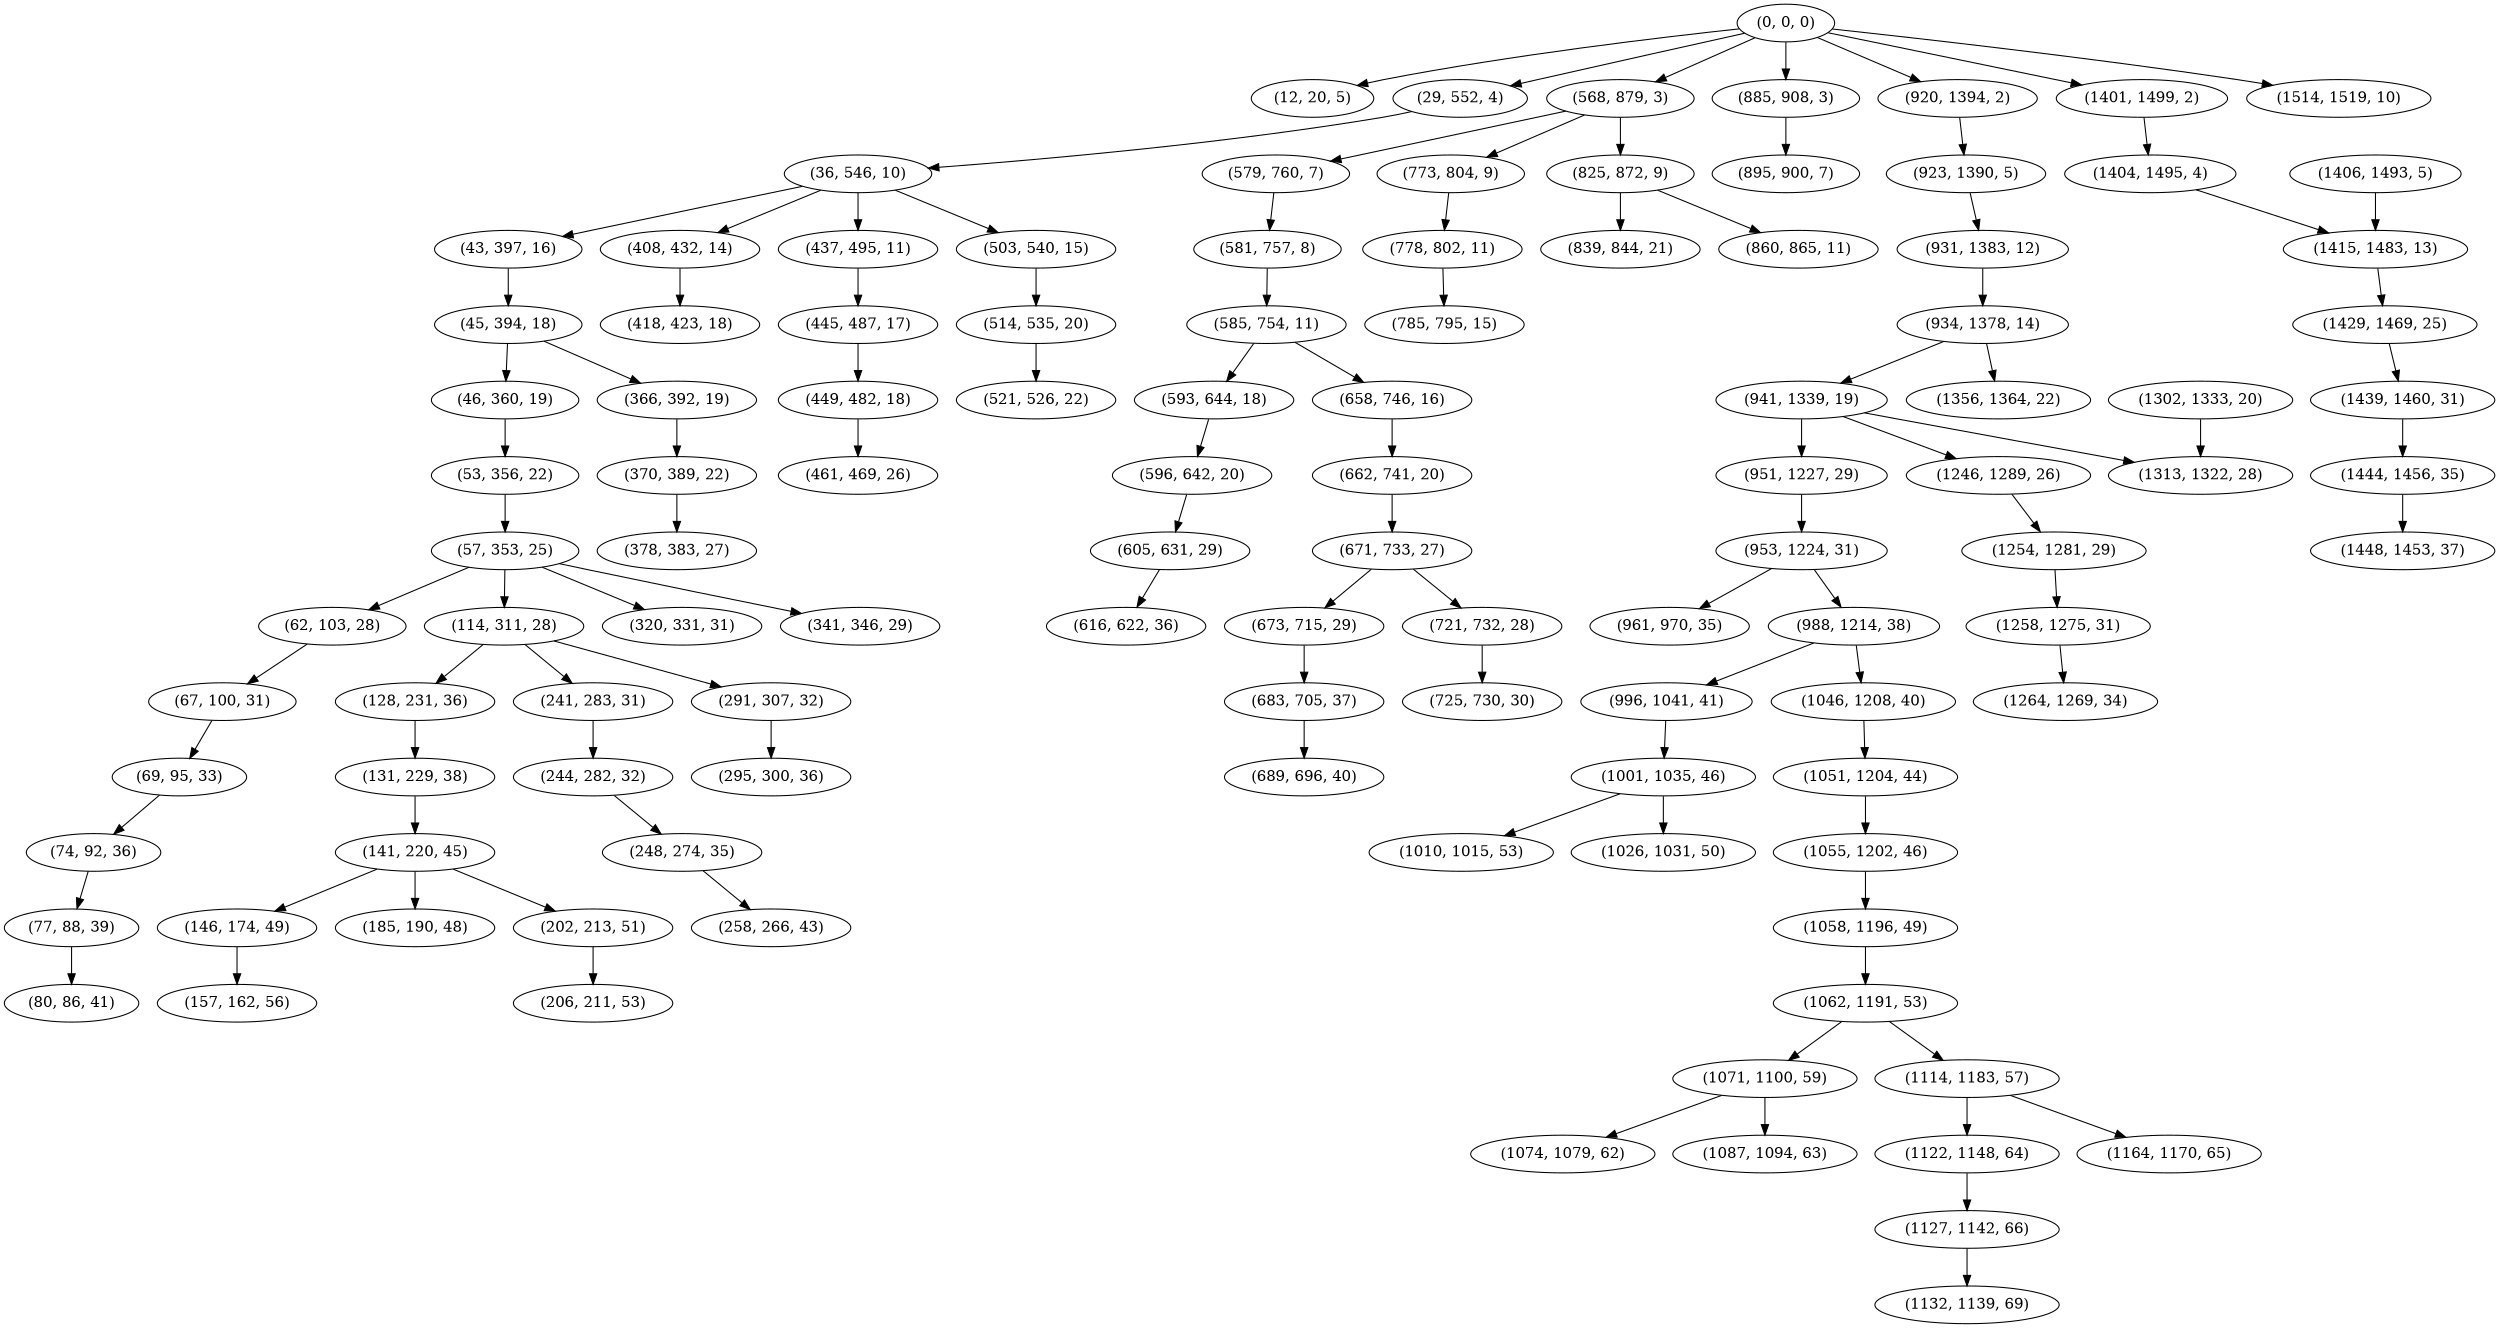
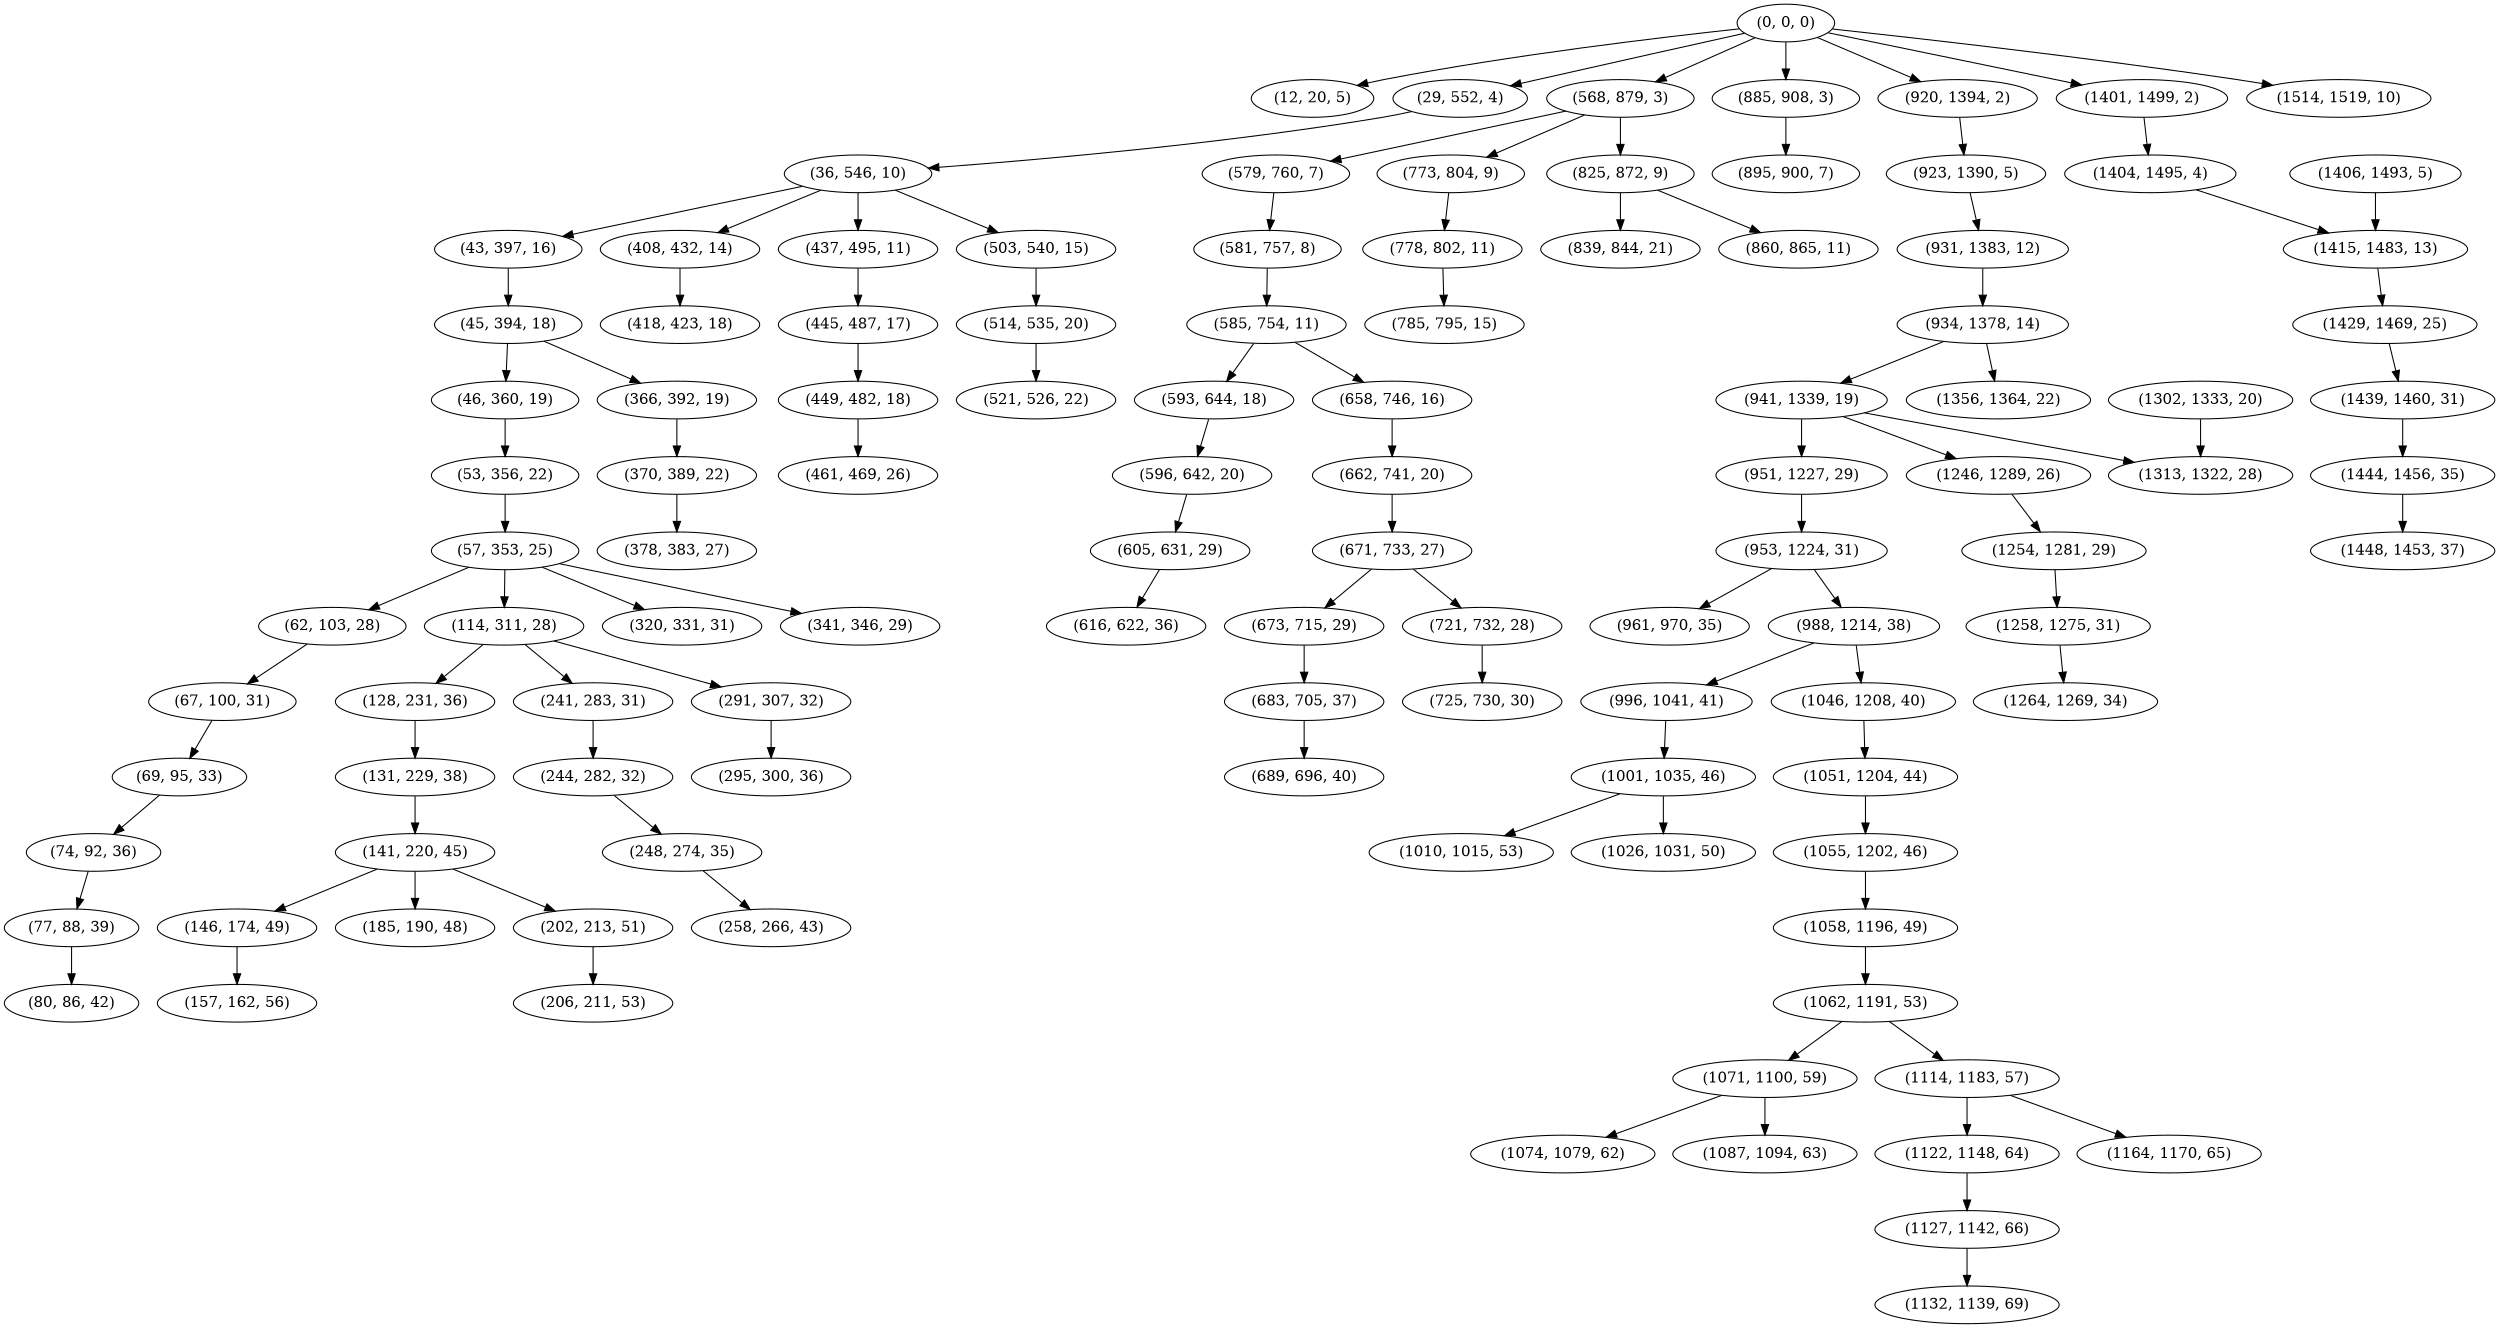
(72, 1003) -> (72, 1003)
